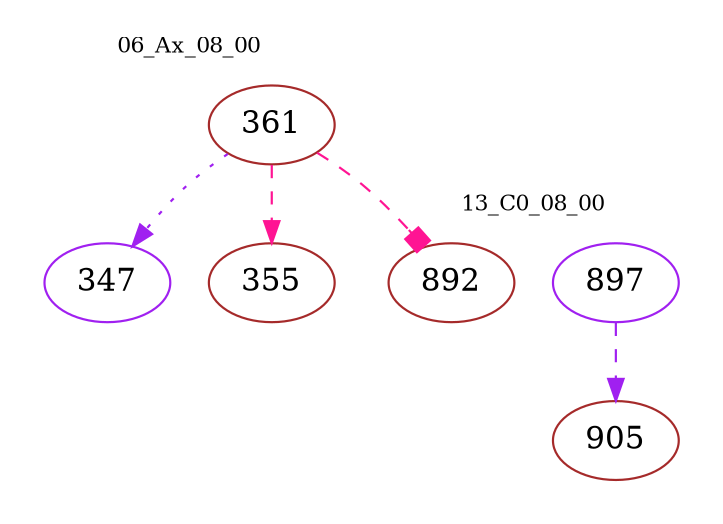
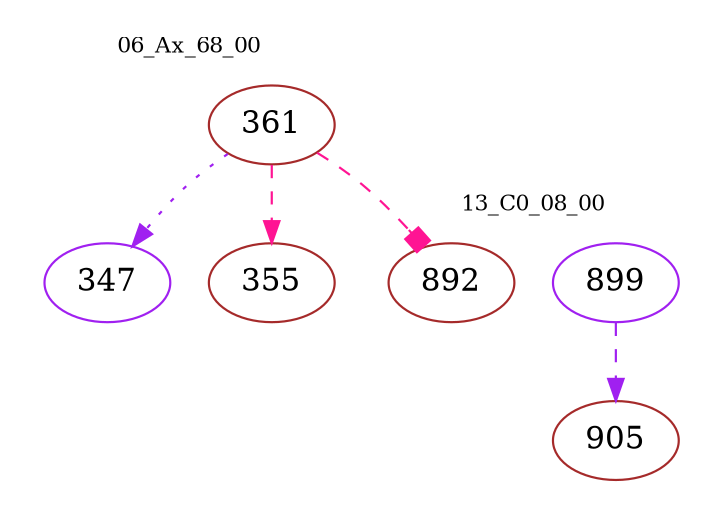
(190, 47) -> (190, 47)
(616, 283) -> (616, 283)
